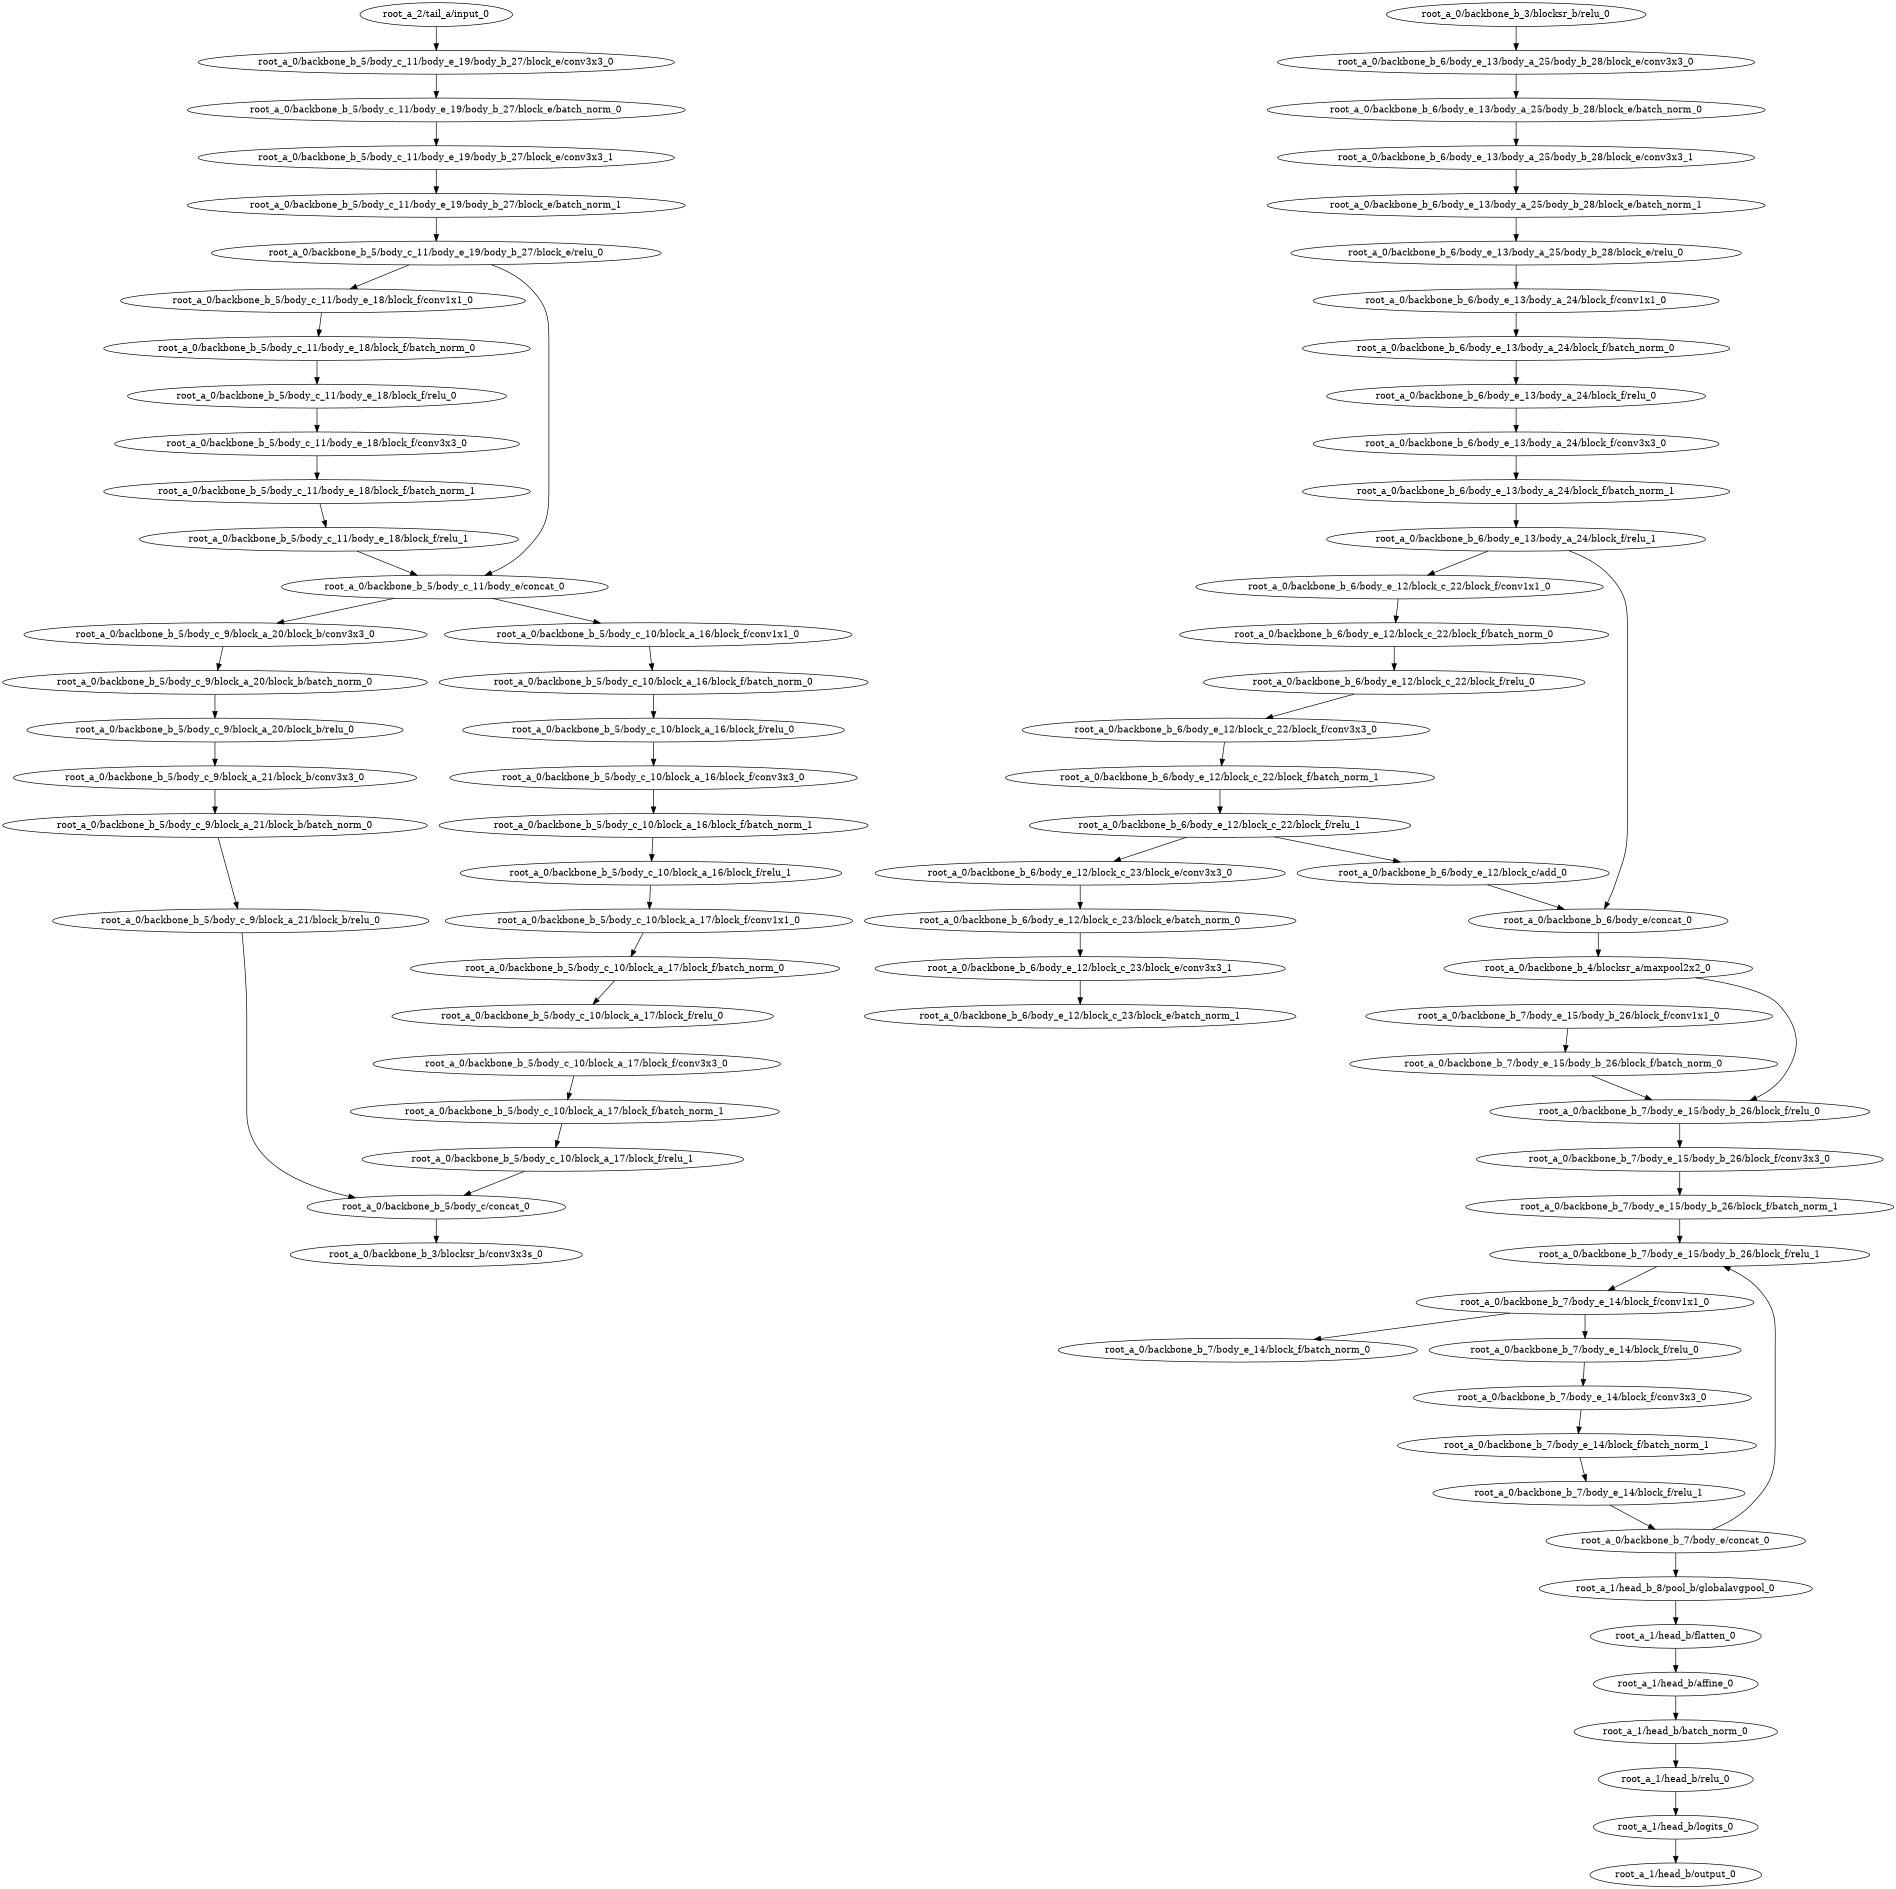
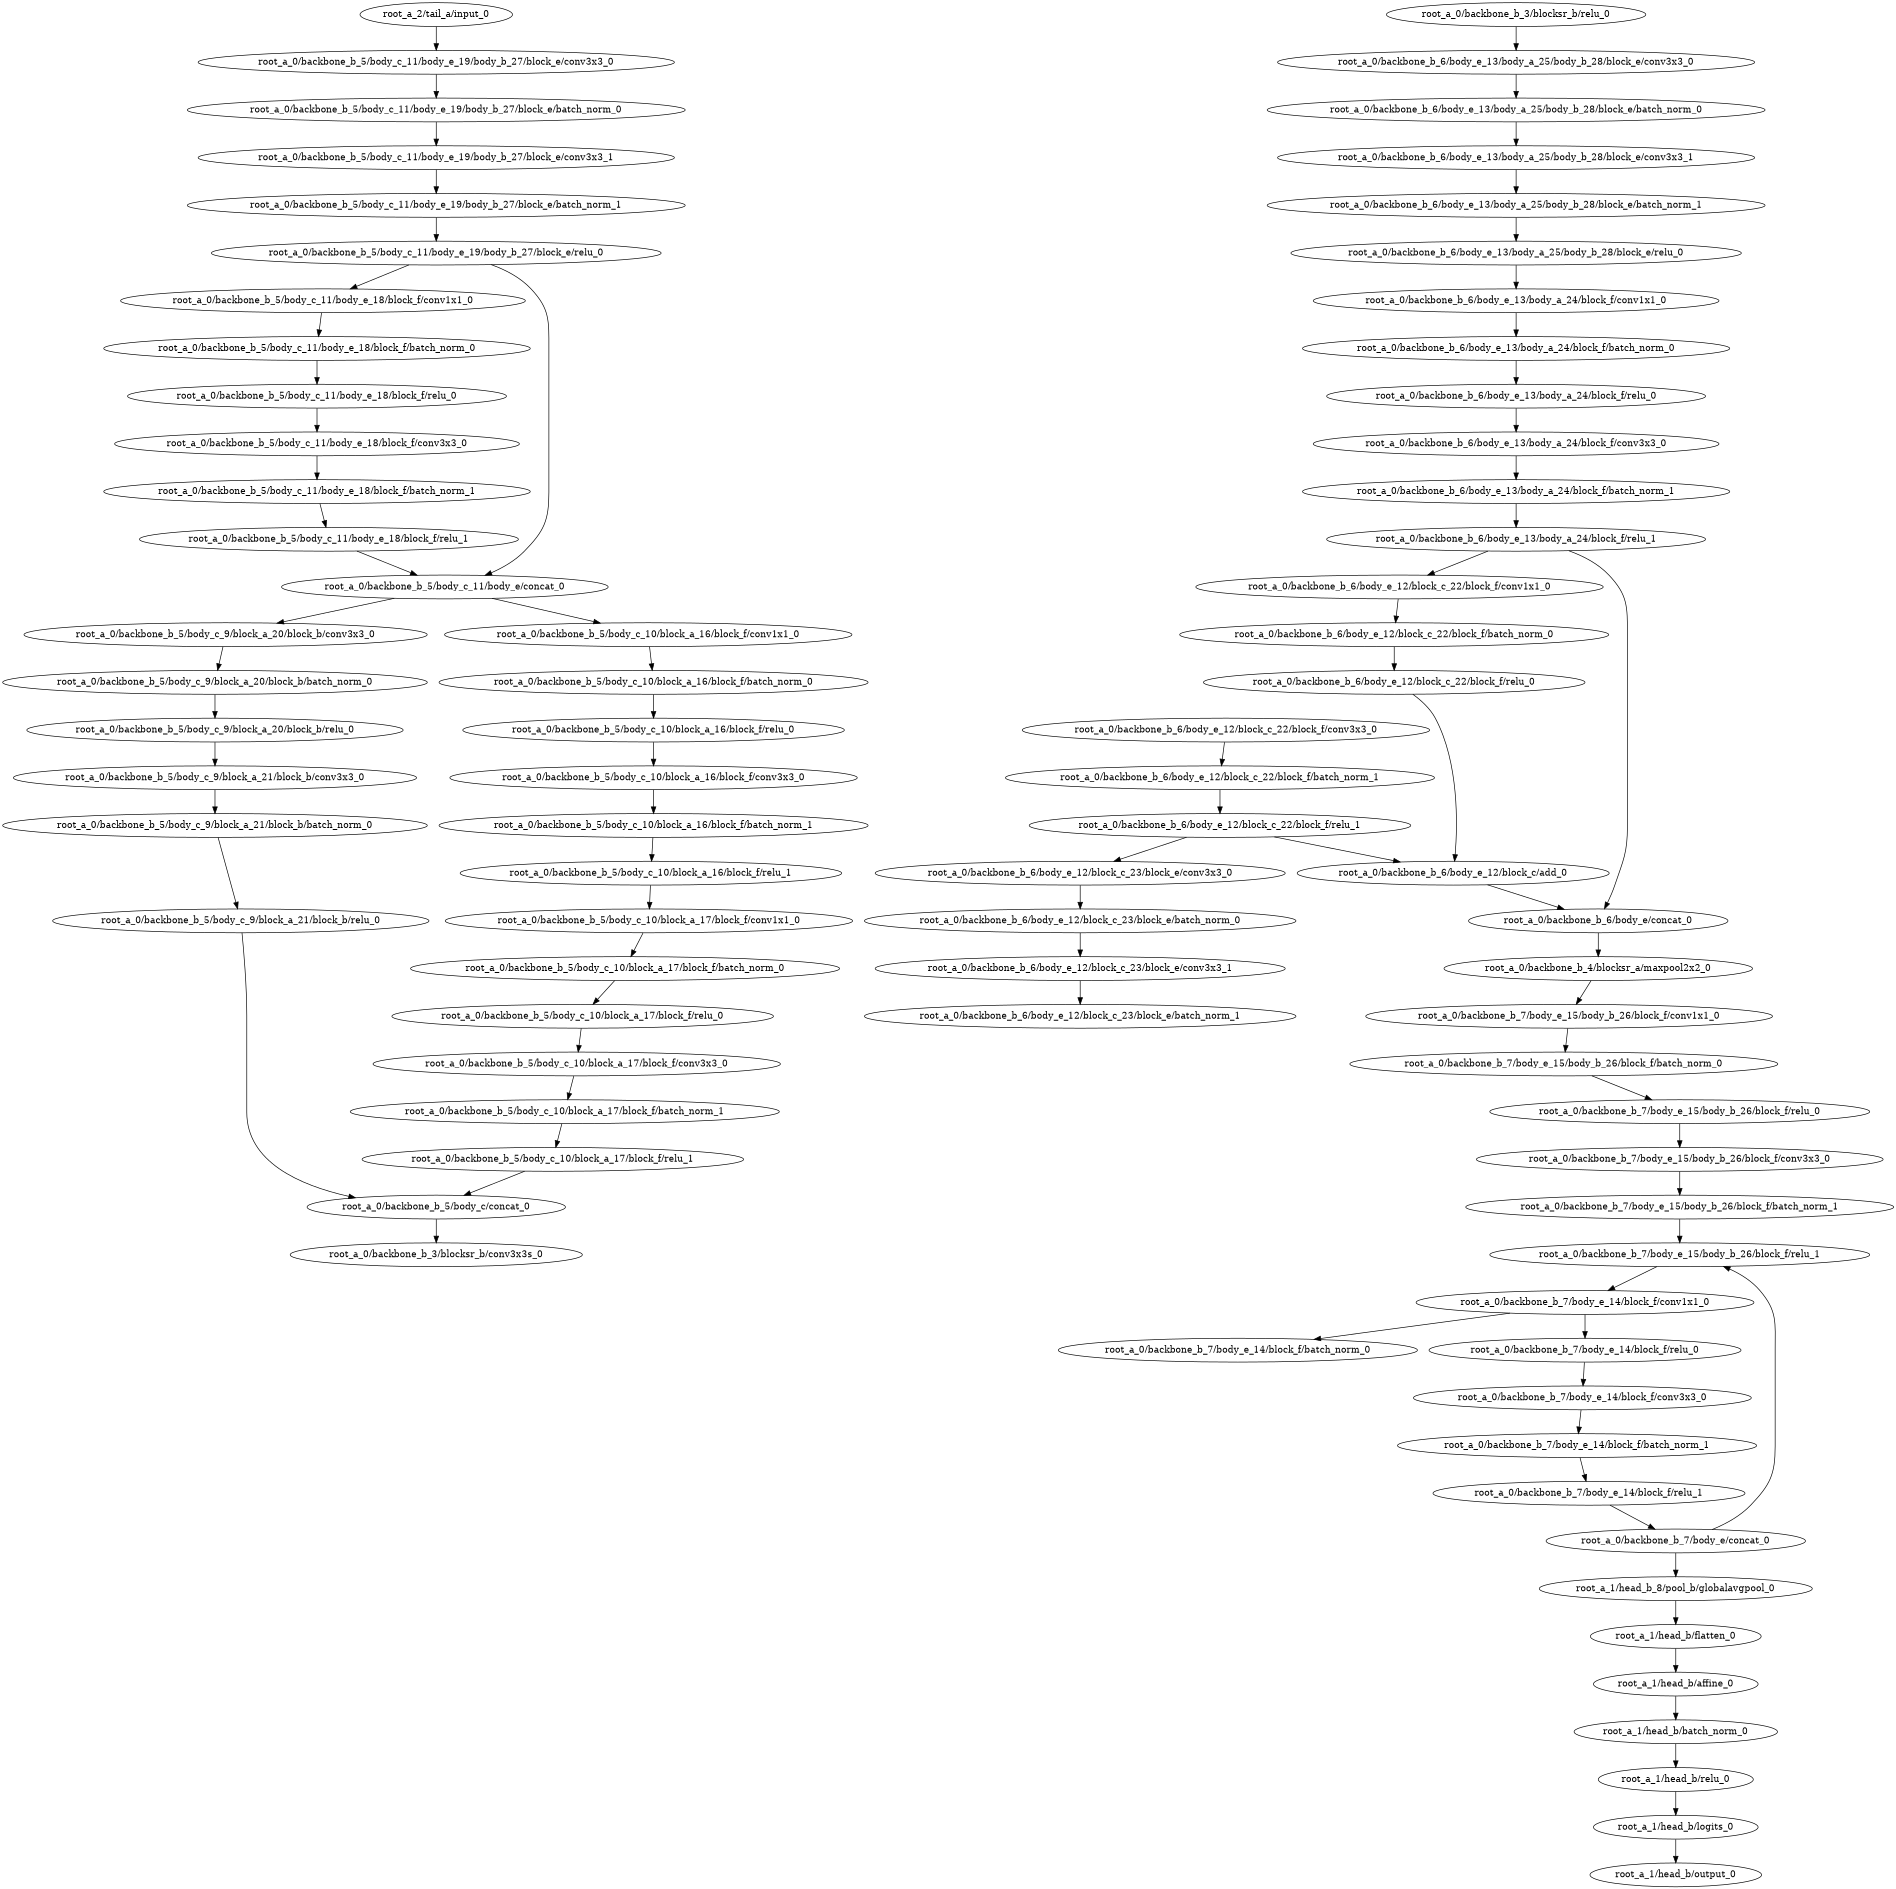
(1313, 705) -> (1452, 769)
(1787, 1015) -> (1585, 990)
none -> (580, 1037)
